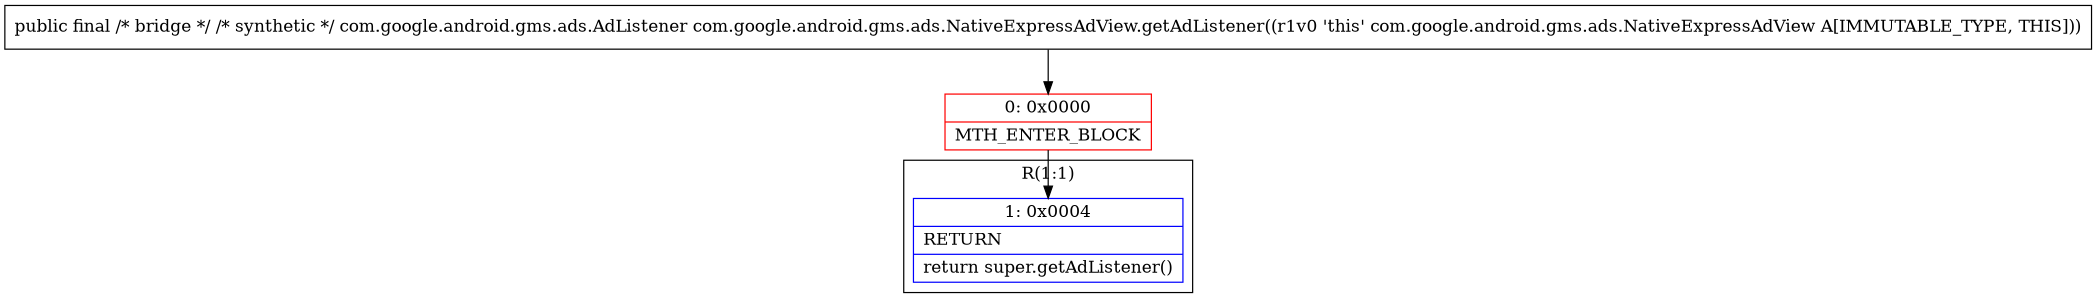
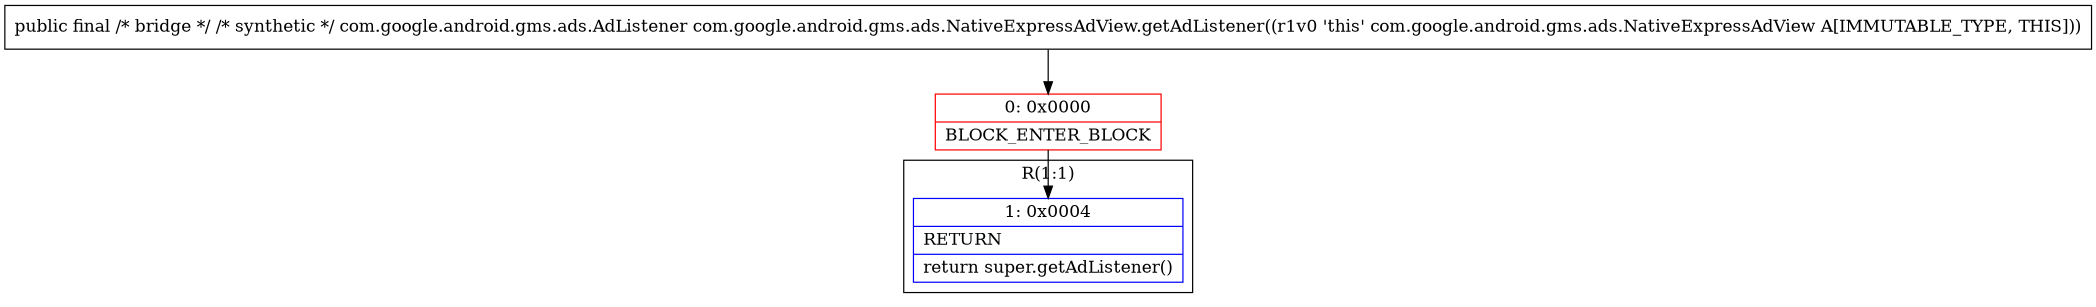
(1048, 135) -> (1048, 135)
